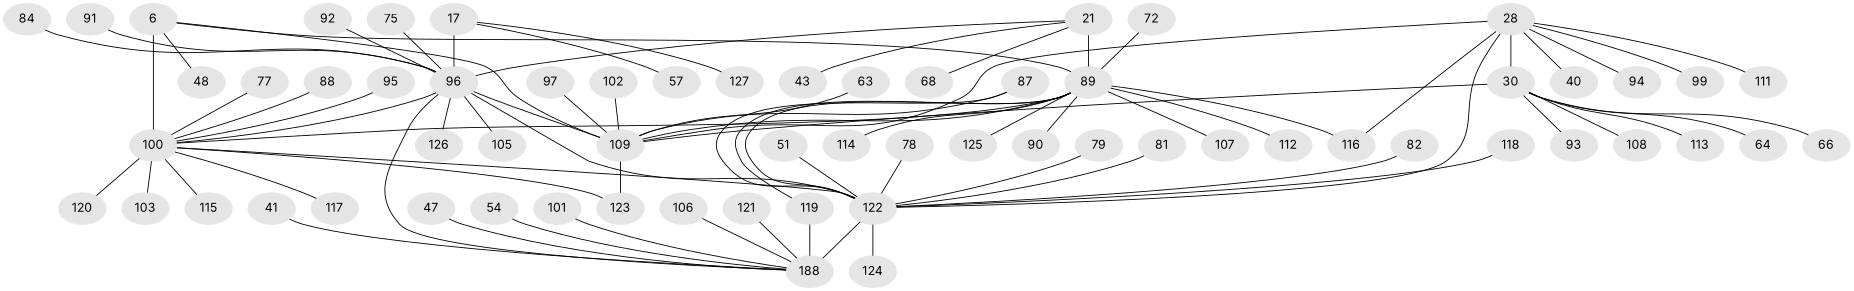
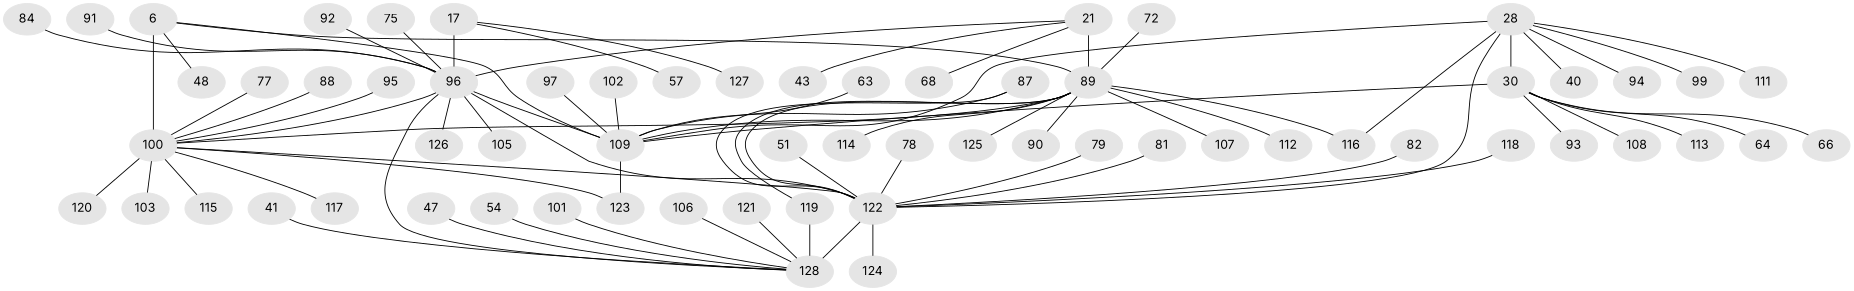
(810, 272) -> (810, 272)
